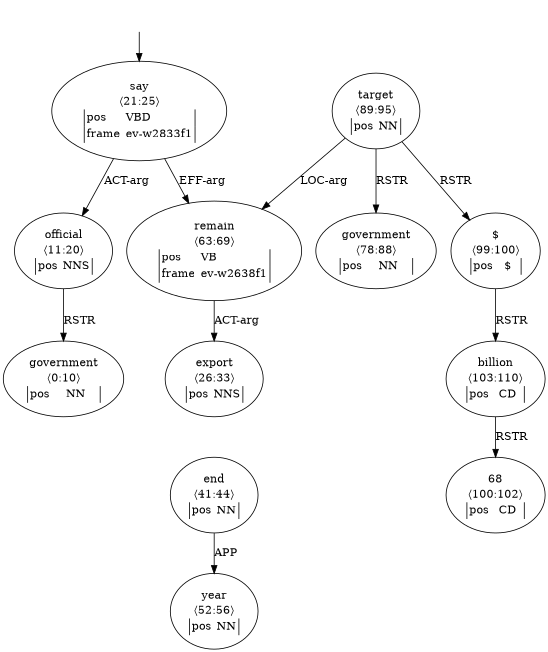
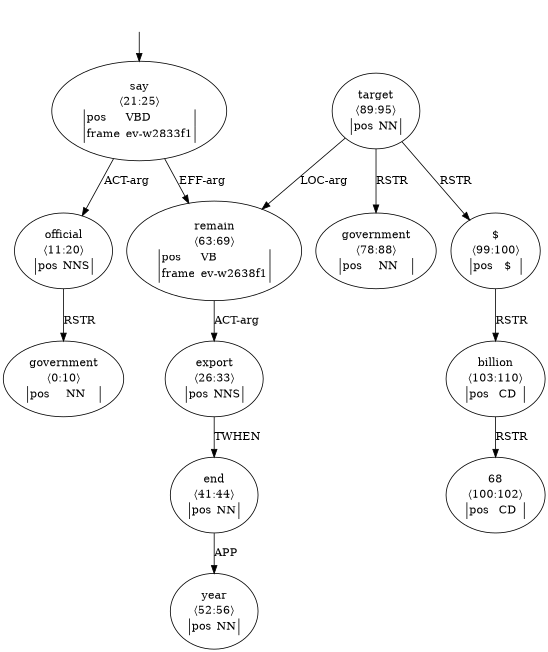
none -> (214, 433)
